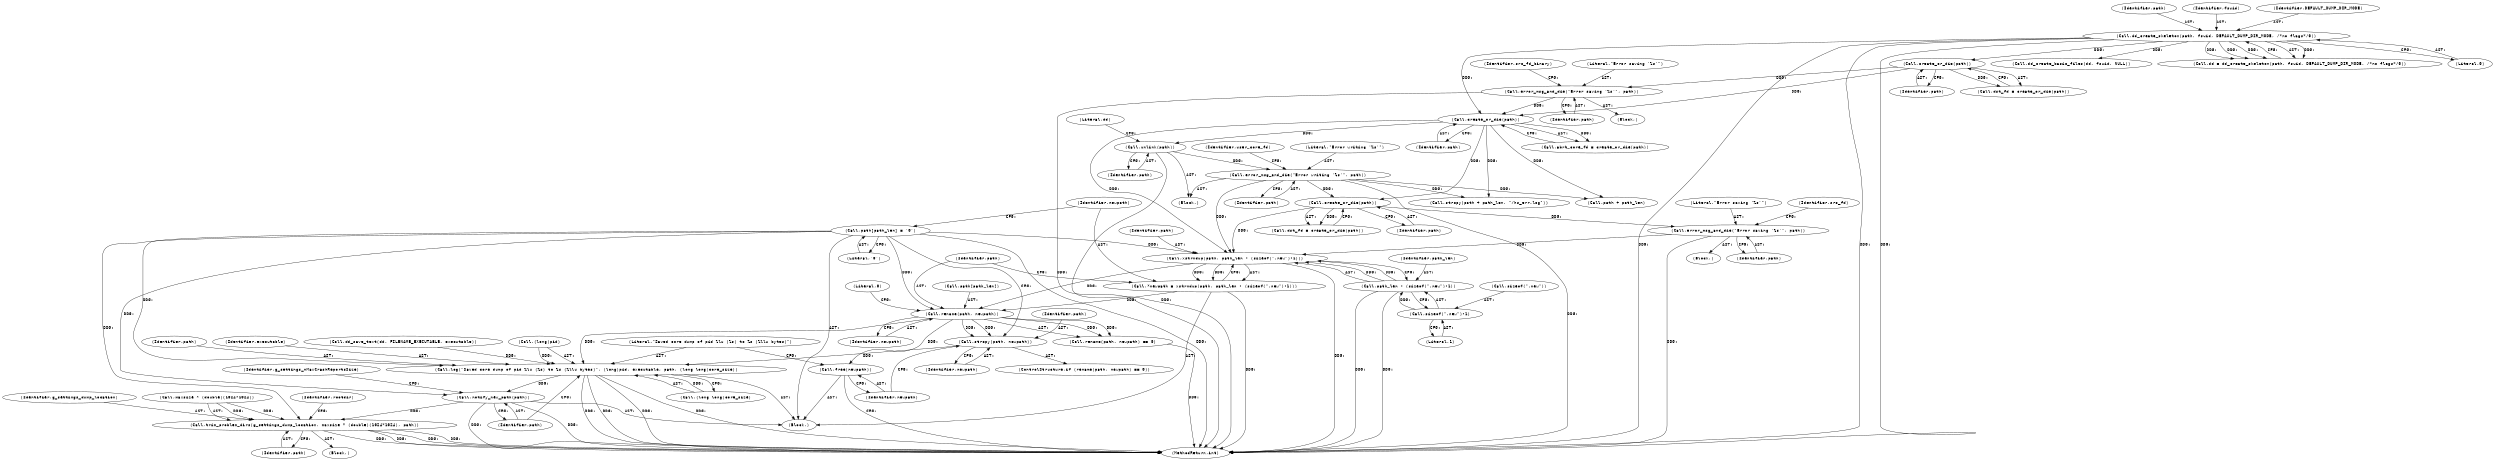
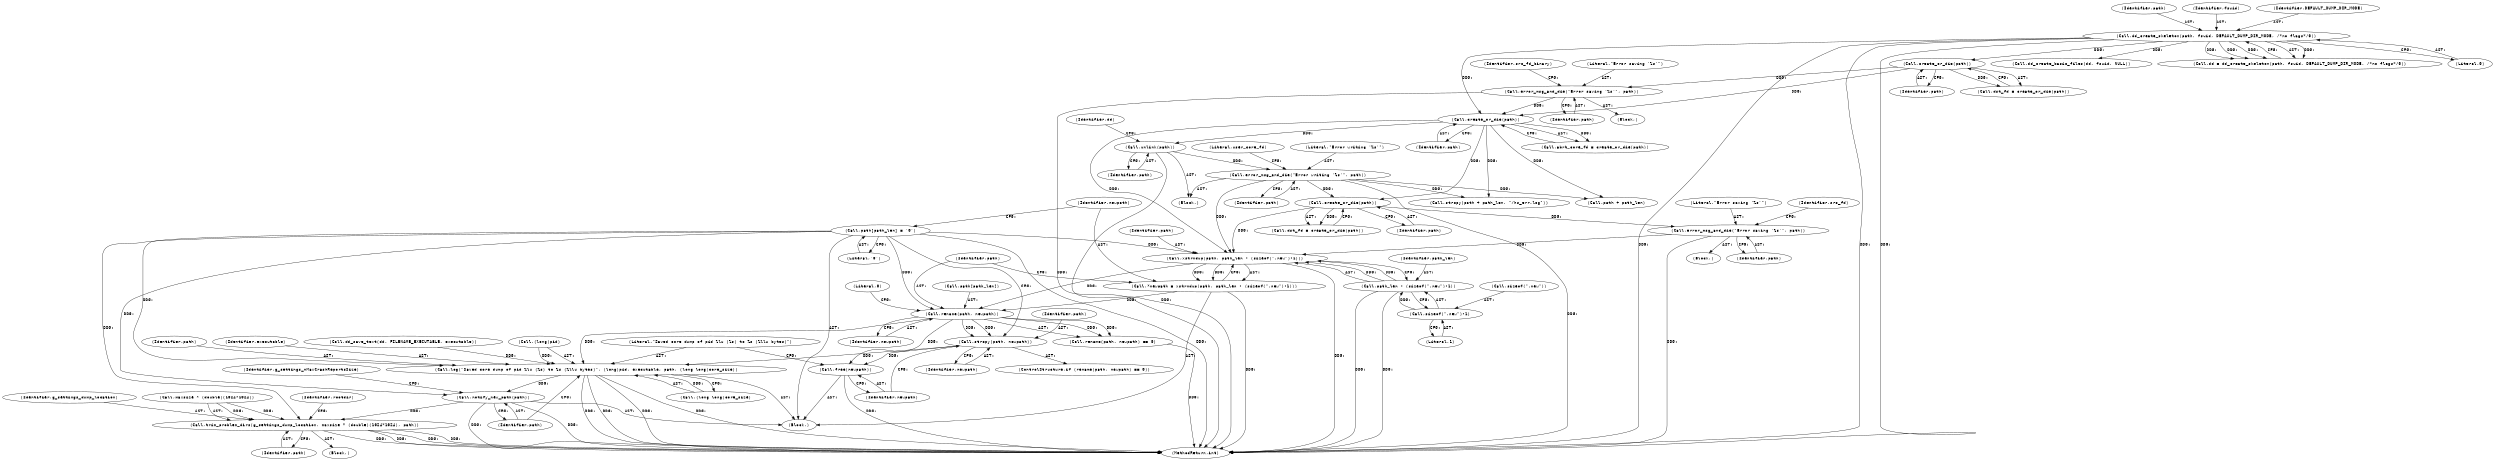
(1095, 119) -> (1095, 119)
(1238, 147) -> (1238, 147)
none -> (912, 351)
(873, 411) -> (873, 411)
